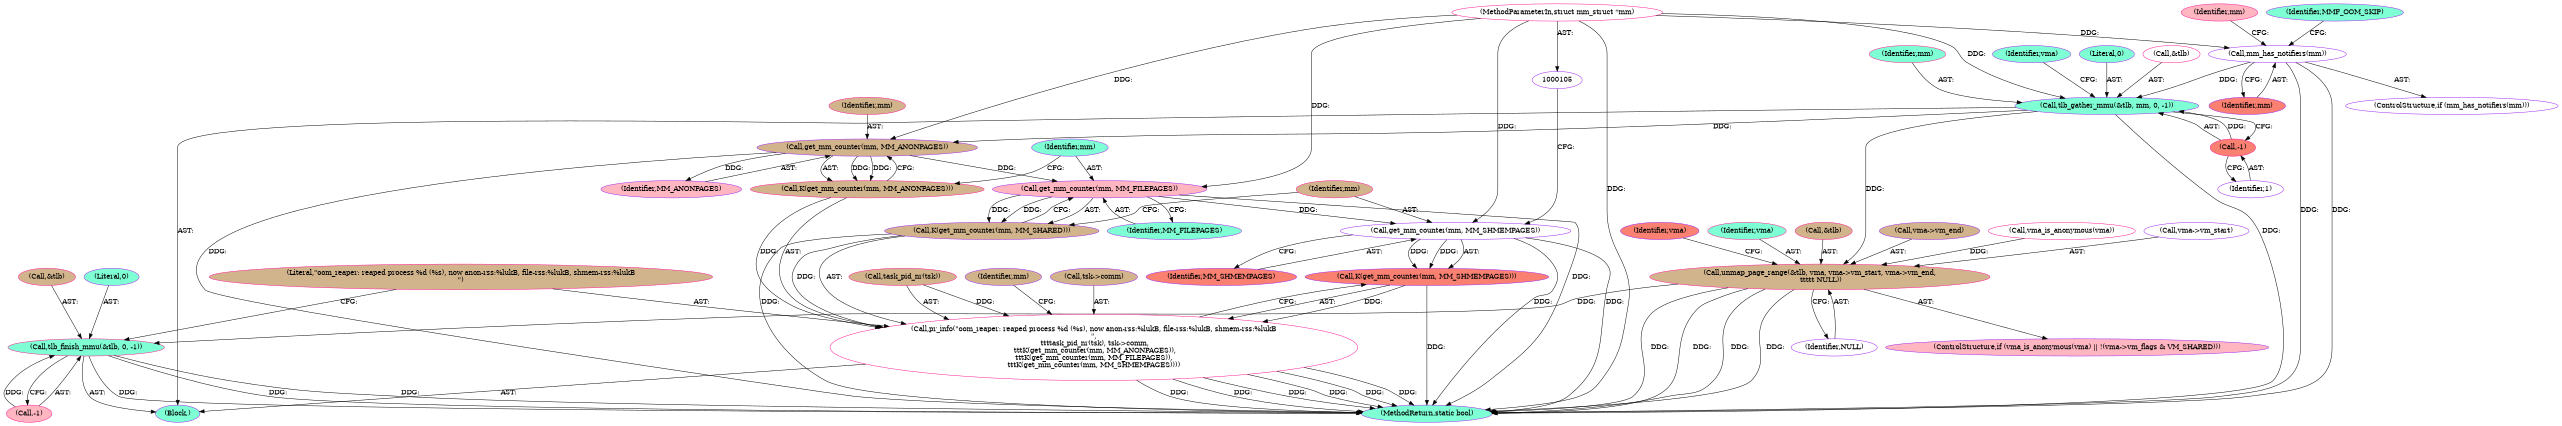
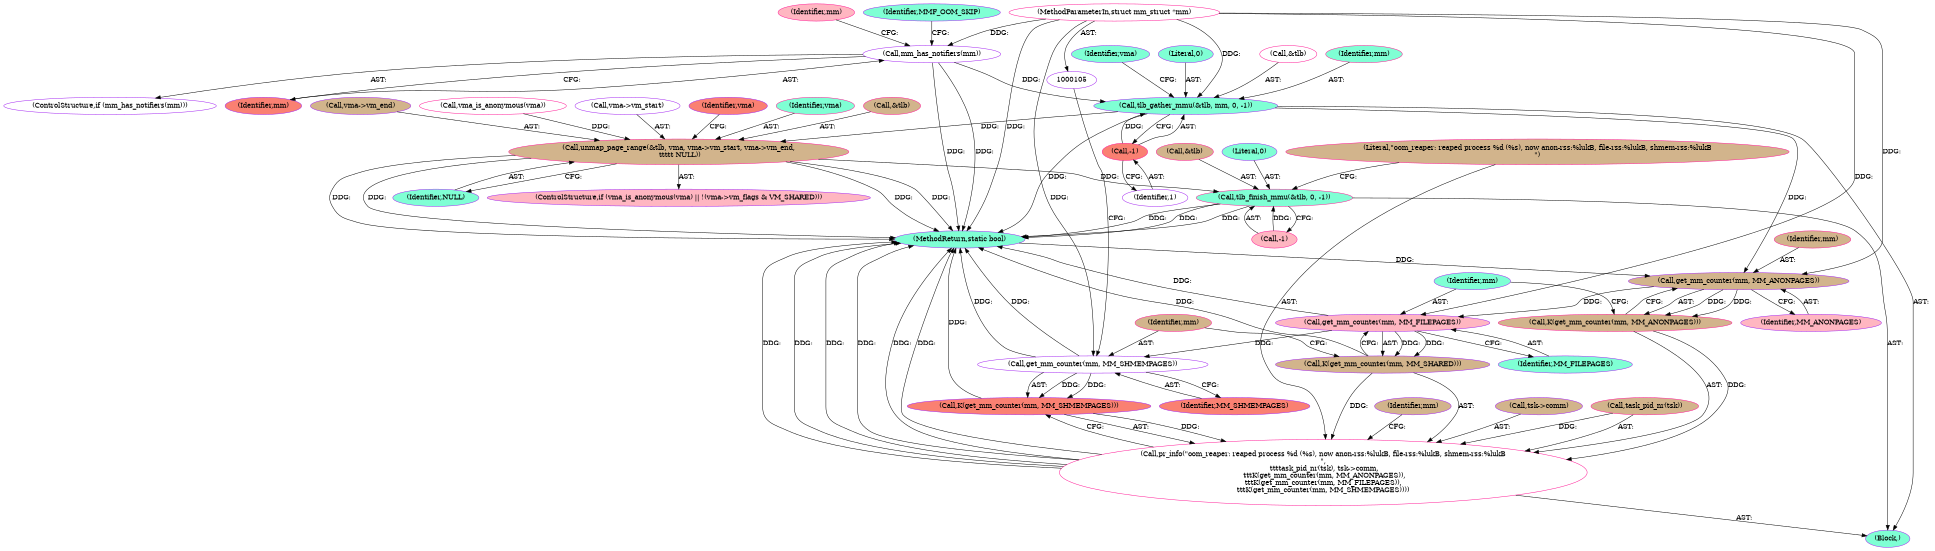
(735, 168) -> (1788, 302)
(469, 338) -> (1332, 259)
(1834, 347) -> (436, 198)
